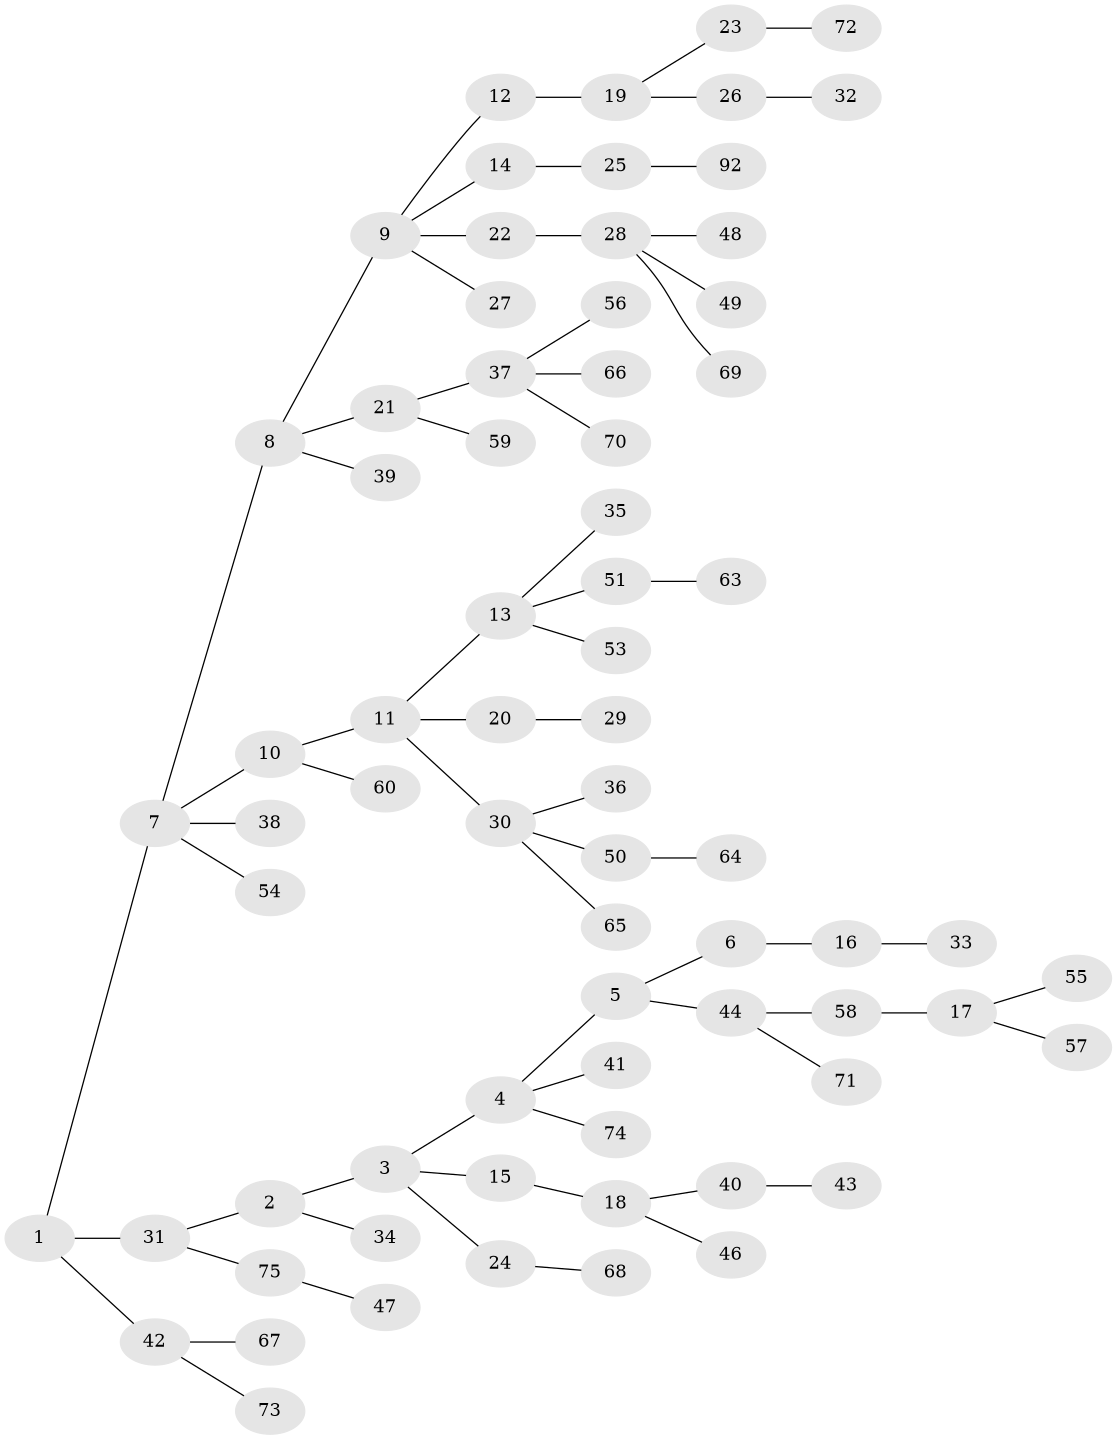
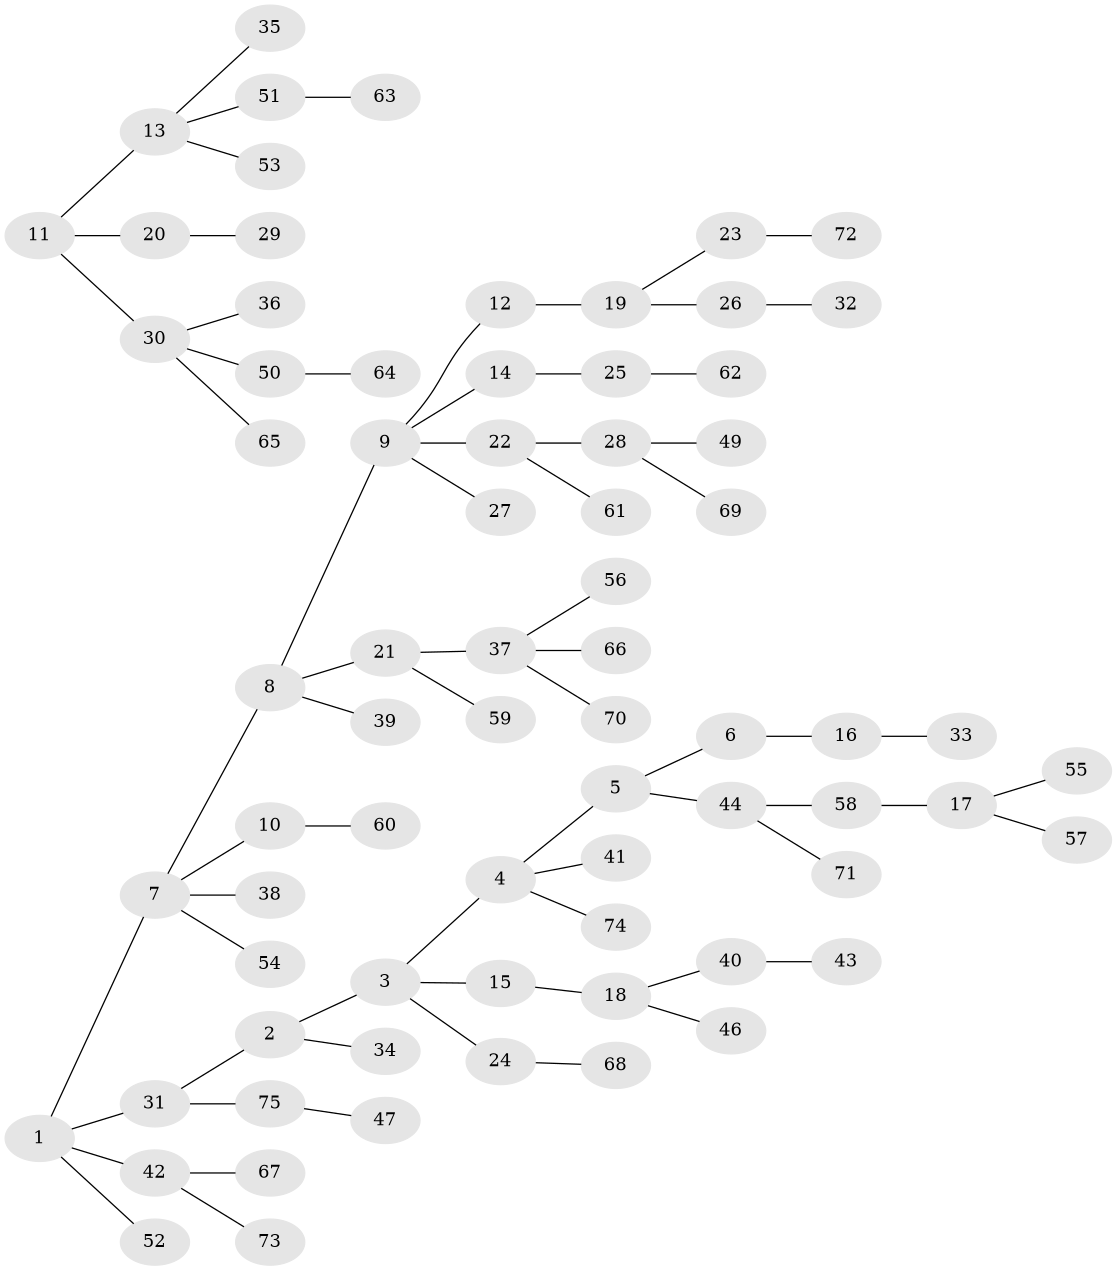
(731, 166) -> (731, 374)
(731, 236) -> none
none -> (616, 512)
(328, 737) -> none
none -> (155, 1242)
